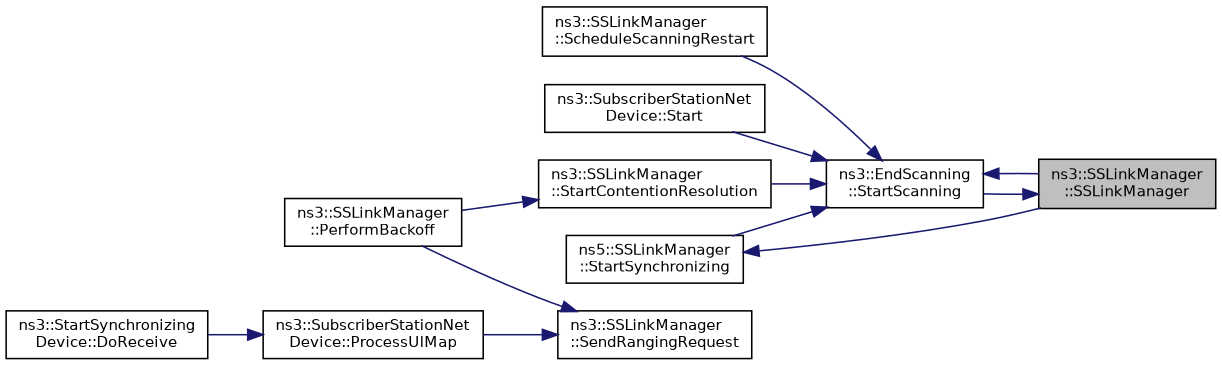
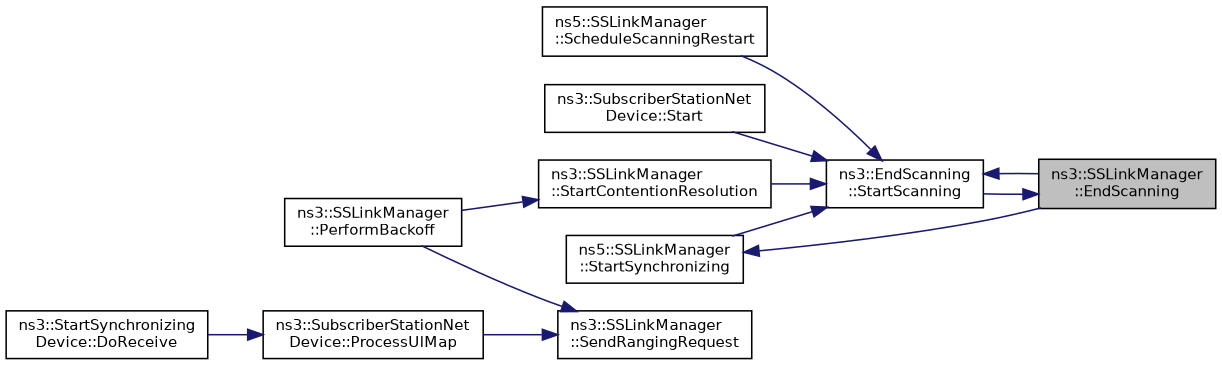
(655, 32) -> (655, 32)
(1127, 184) -> (1127, 184)
